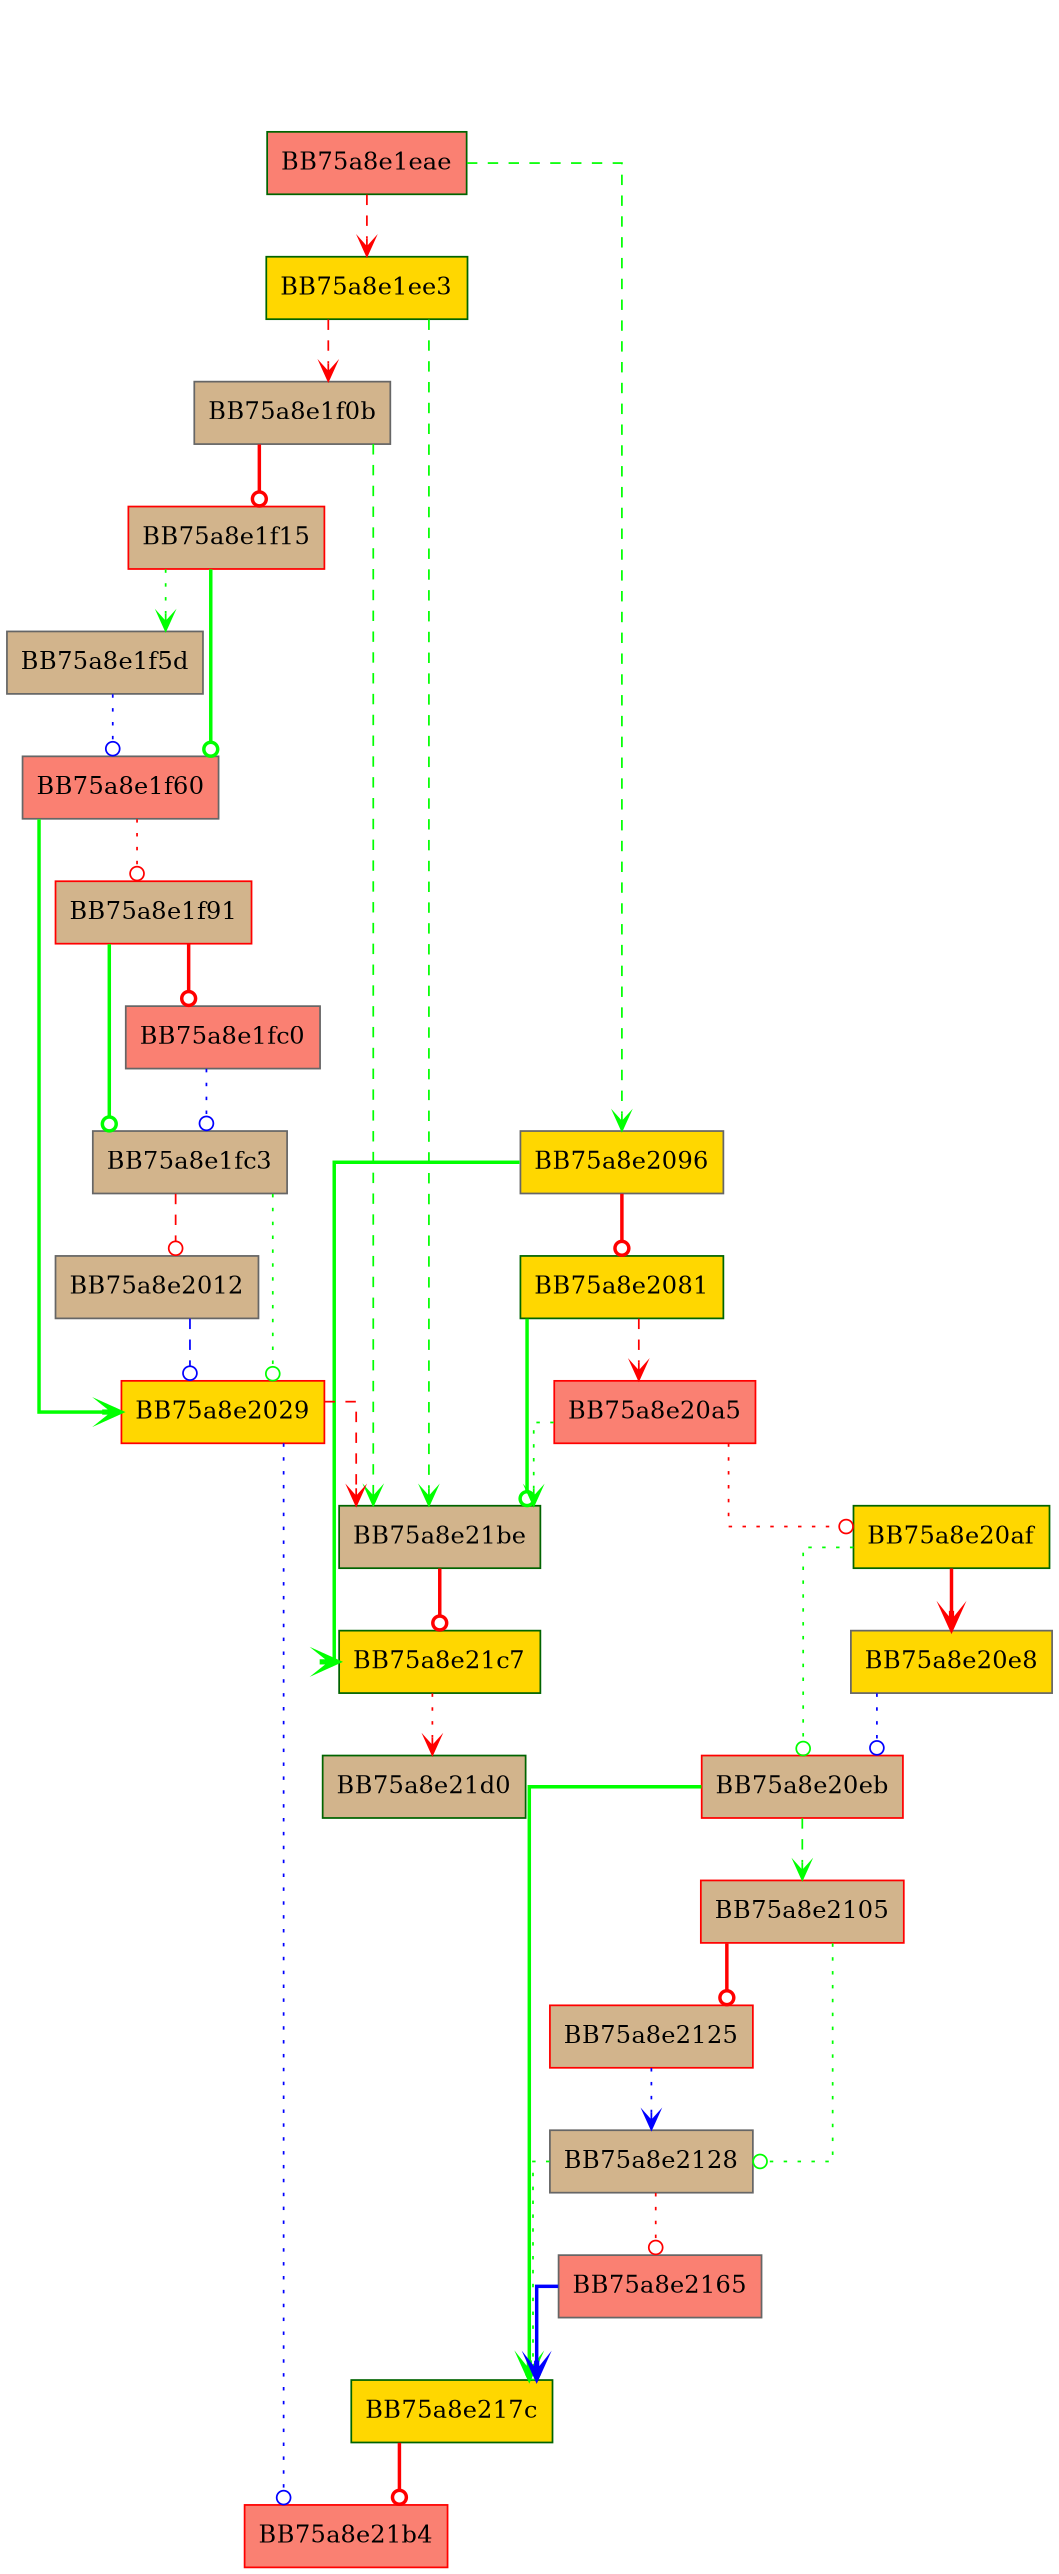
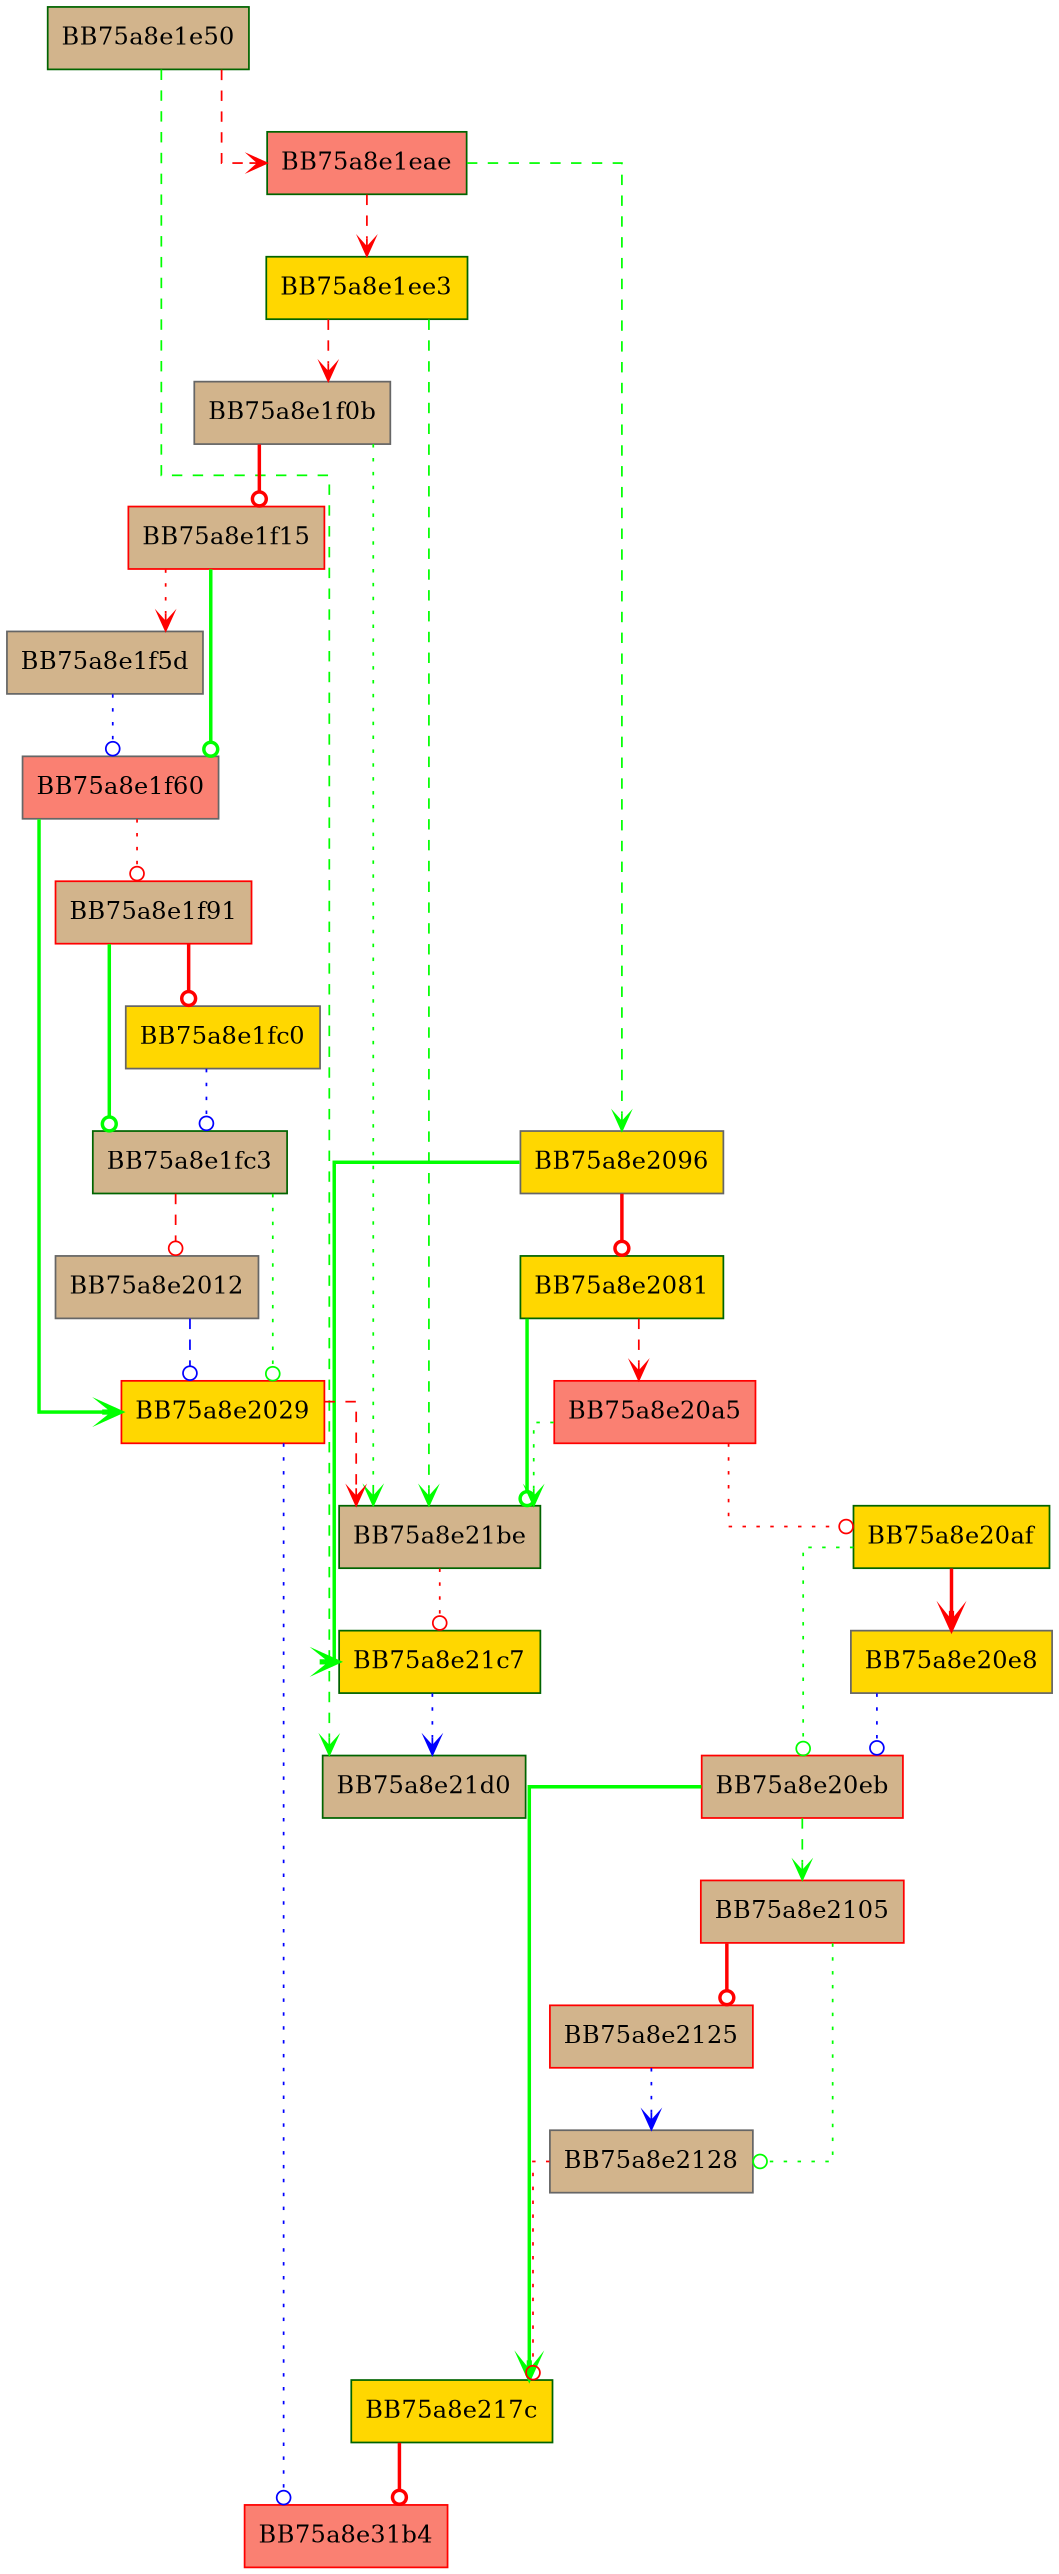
none -> (148, 38)
(166, 591) -> (166, 591)
(373, 966) -> (373, 966)
(223, 1037) -> (223, 1037)
(190, 1162) -> (190, 1162)
(440, 1592) -> (440, 1592)
(432, 1715) -> (432, 1715)
(533, 2255) -> (533, 2255)
(660, 2286) -> none
(346, 2536) -> (346, 2536)
